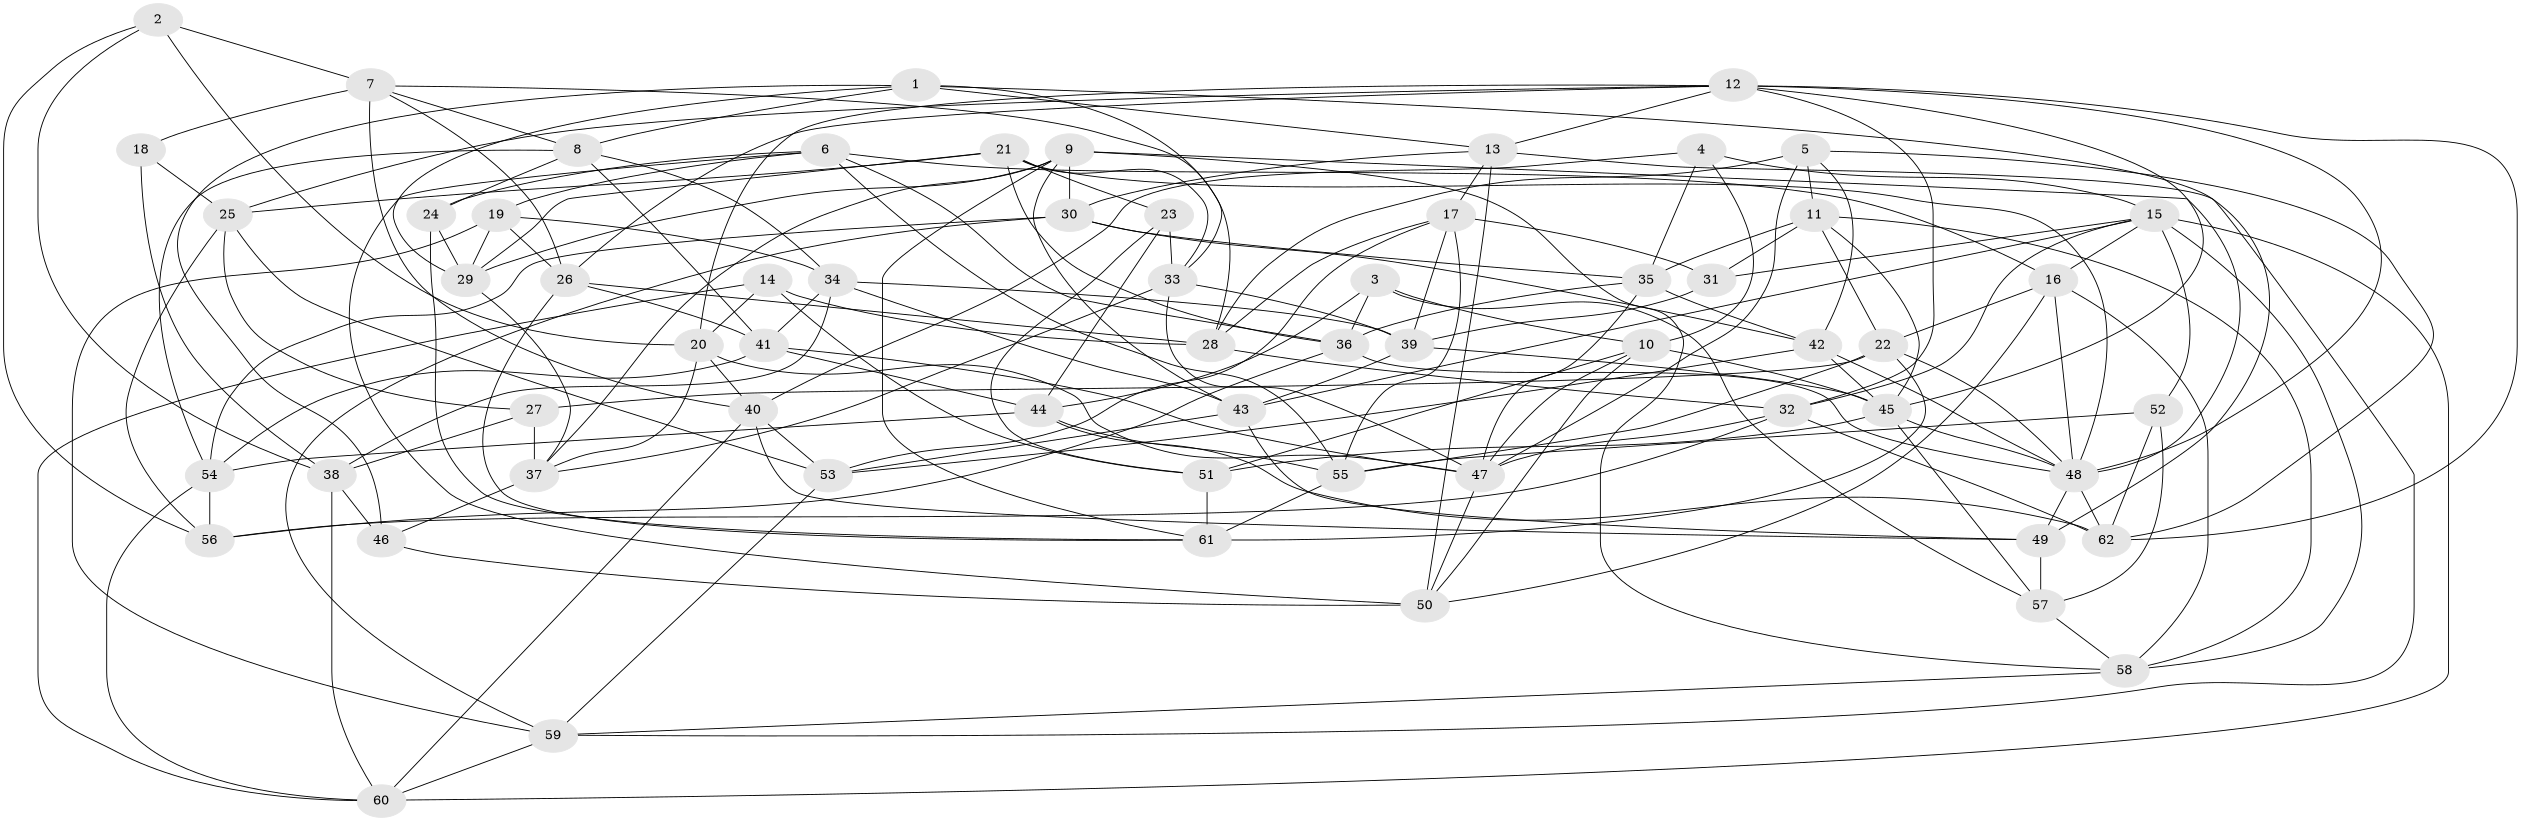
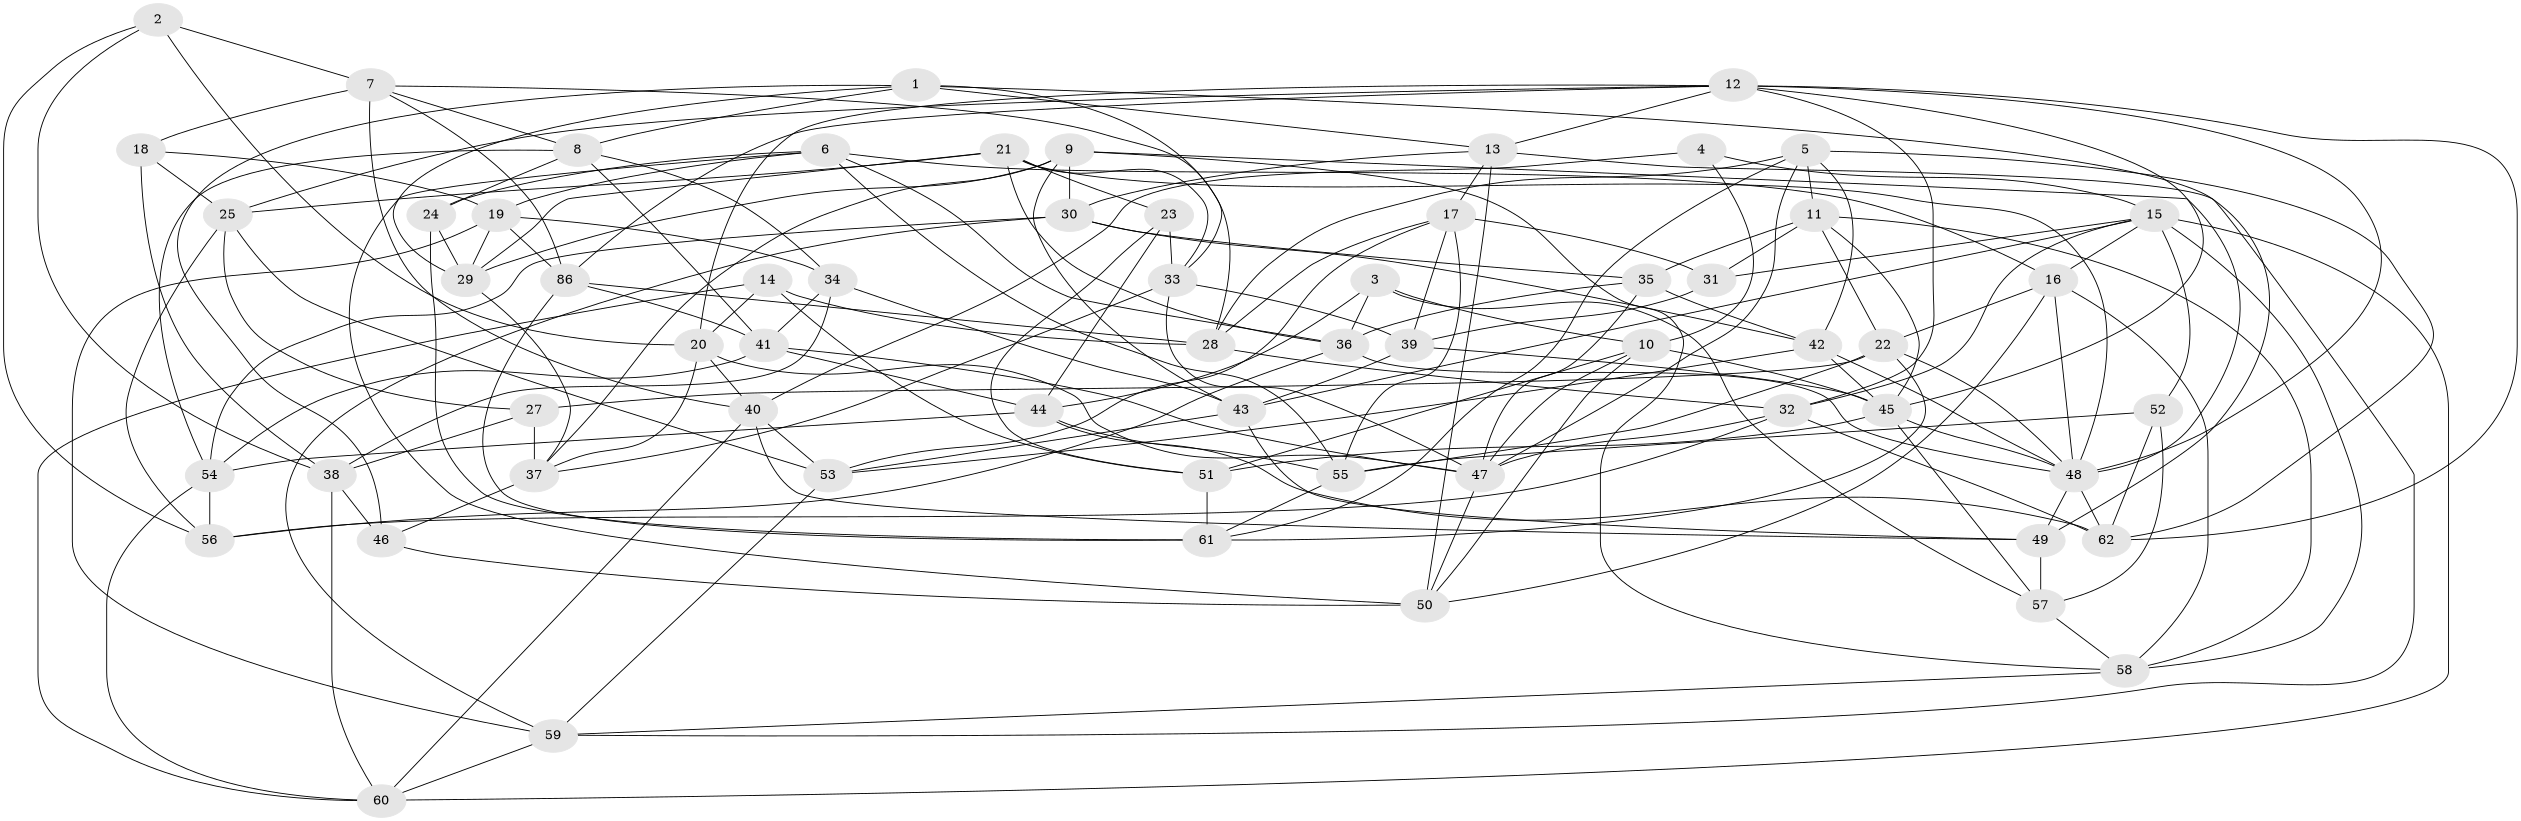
none -> (323, 169)
(1674, 215) -> none
(565, 280) -> (565, 280)
(1099, 296) -> none
(882, 410) -> (1539, 363)
